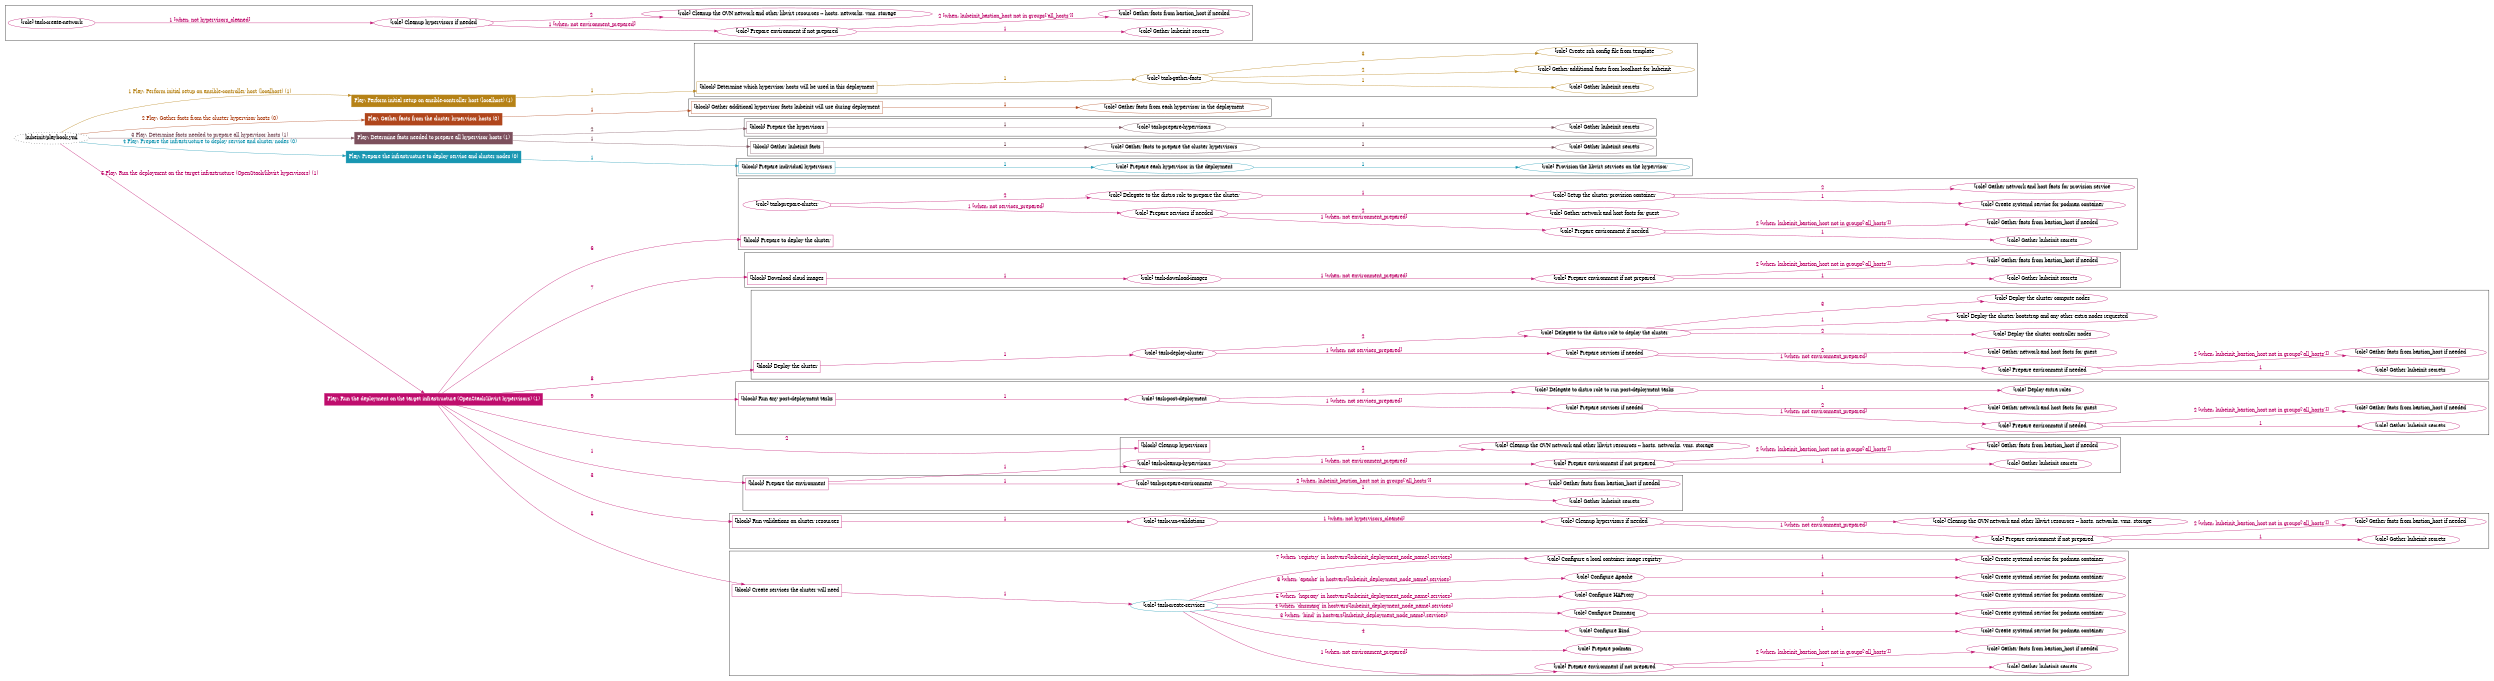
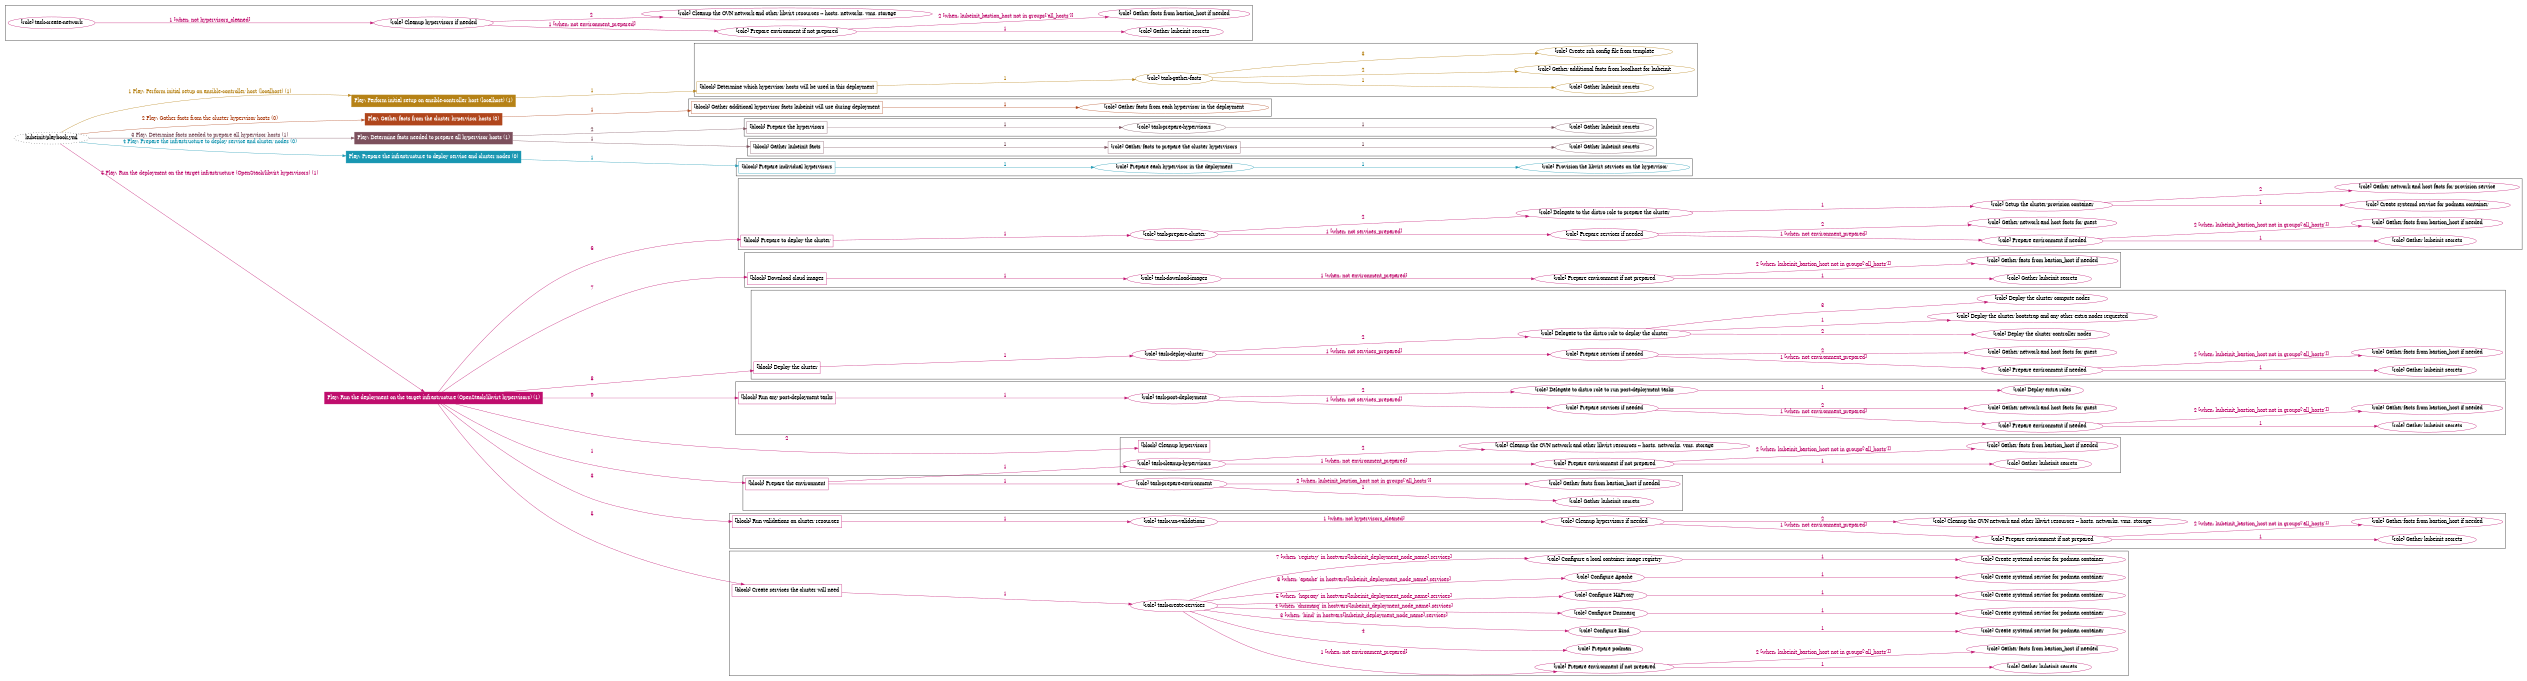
(1174, 147) -> (1174, 147)
none -> (980, 238)
(1174, 606) -> (1174, 606)
